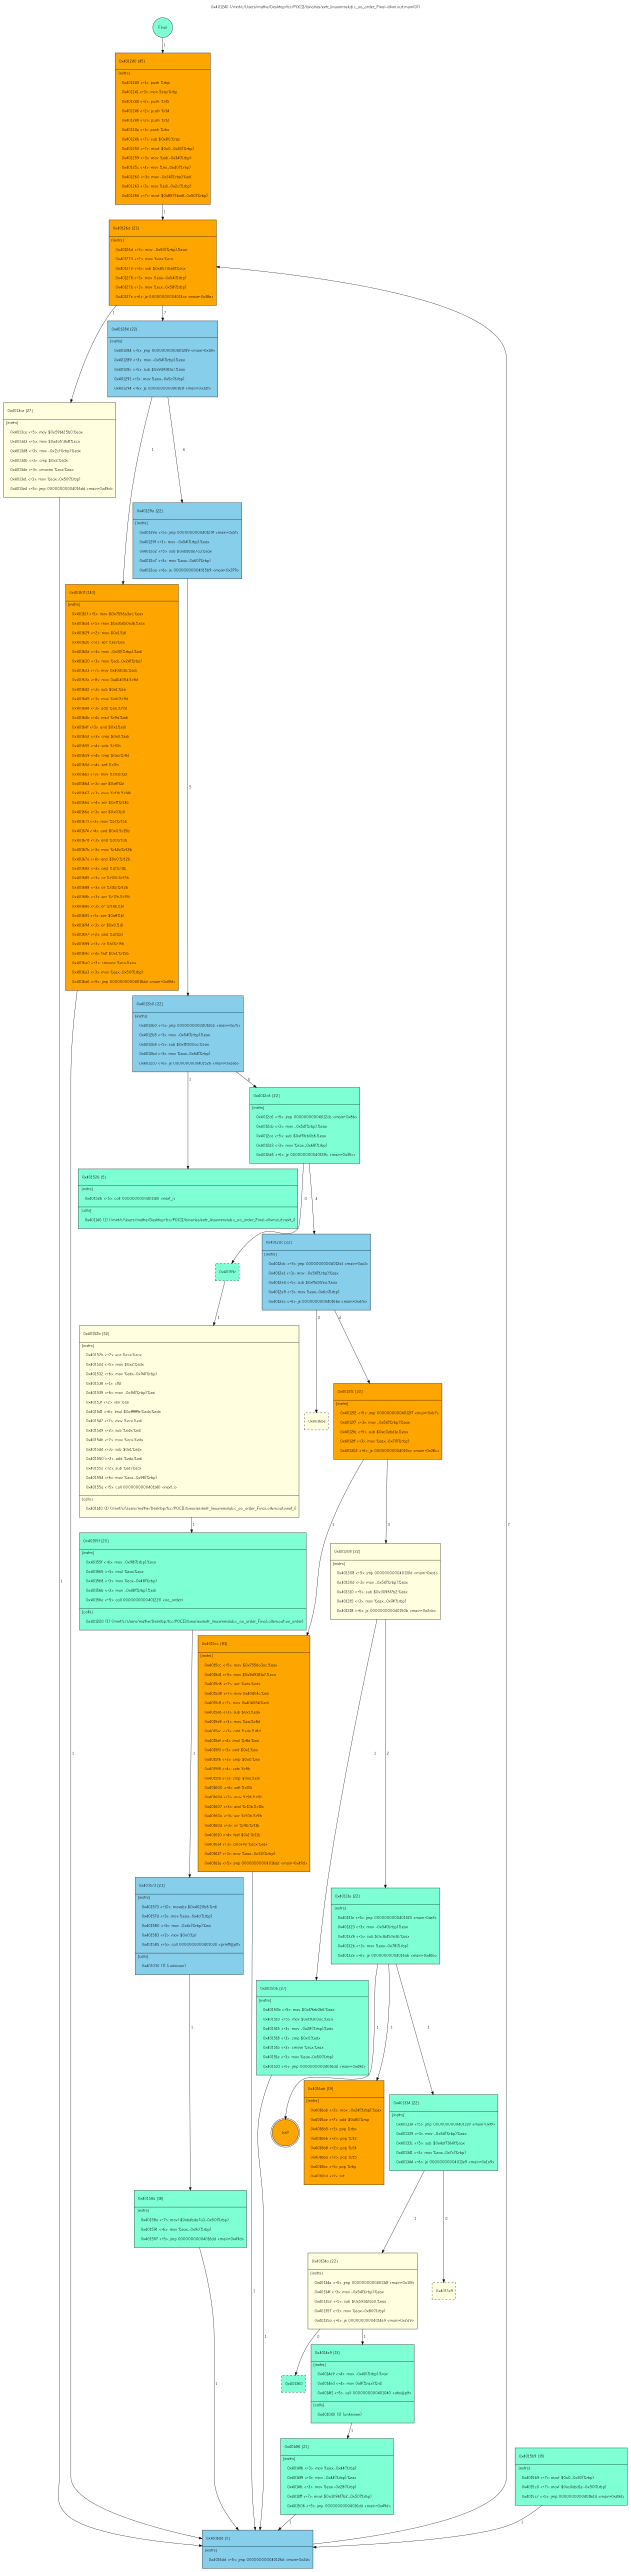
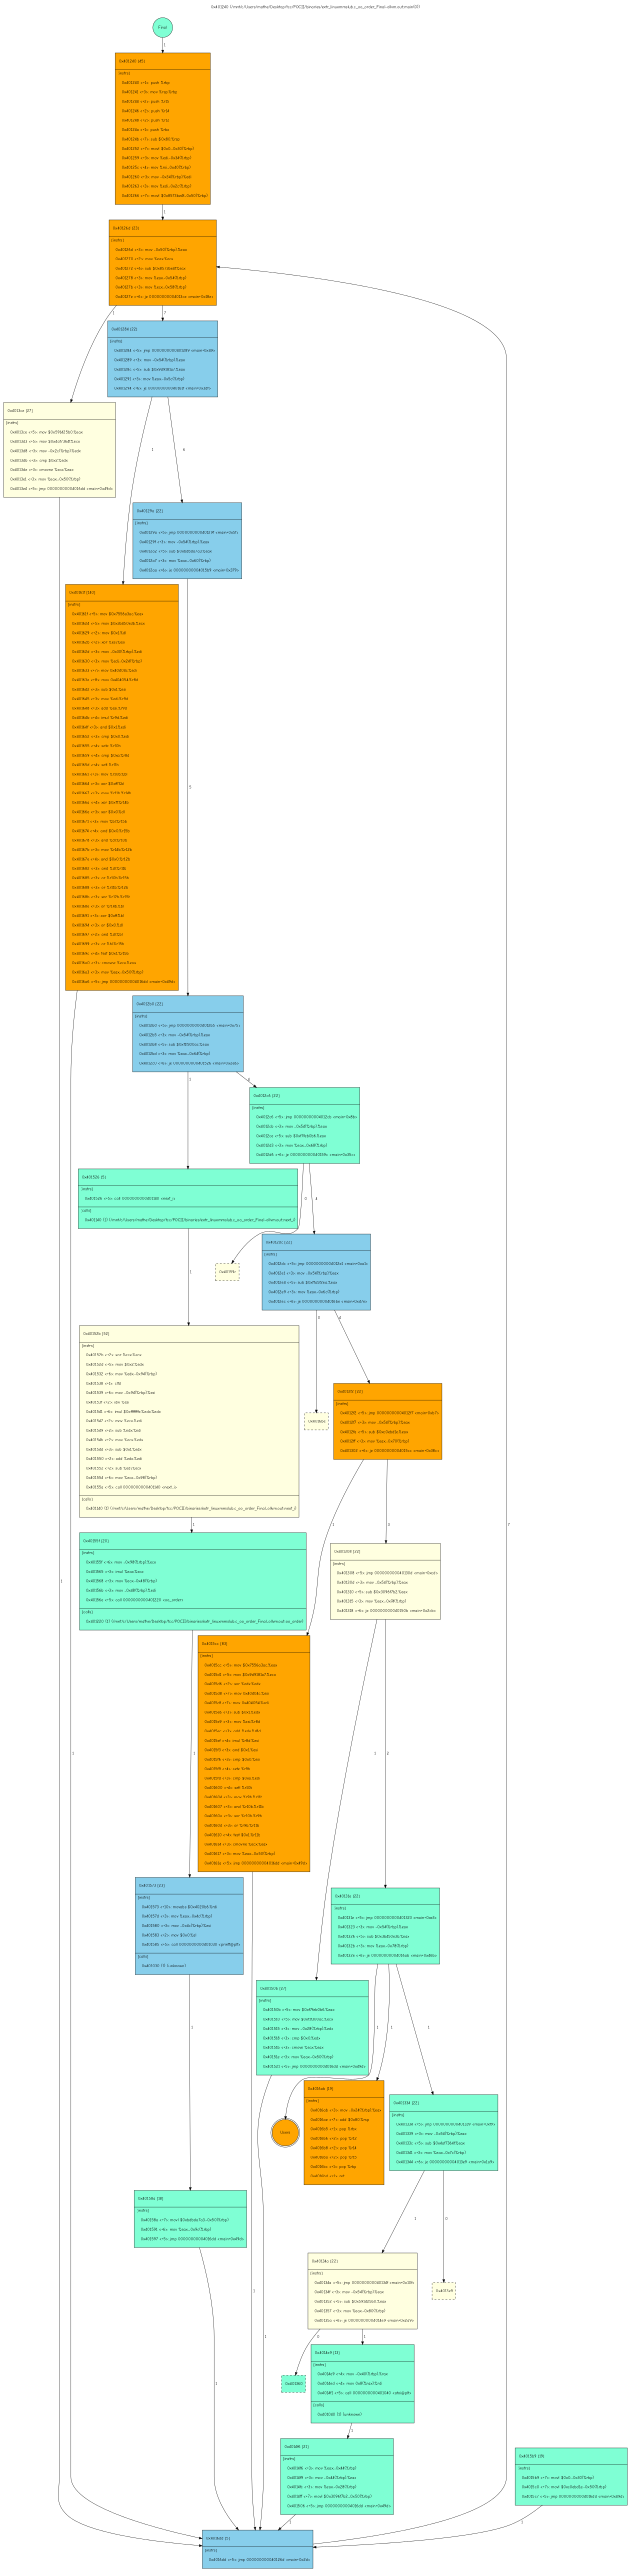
(227, 1272) -> (227, 1272)
(220, 1302) -> (188, 1276)
(285, 2133) -> (285, 2133)
